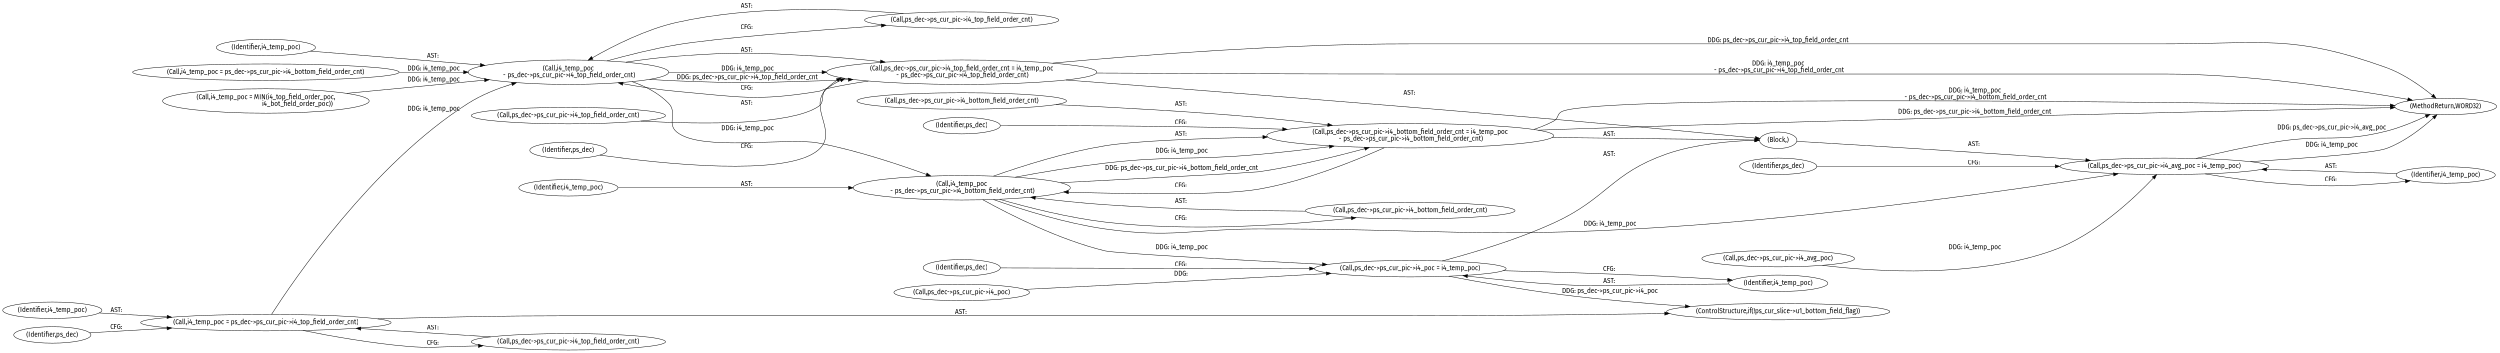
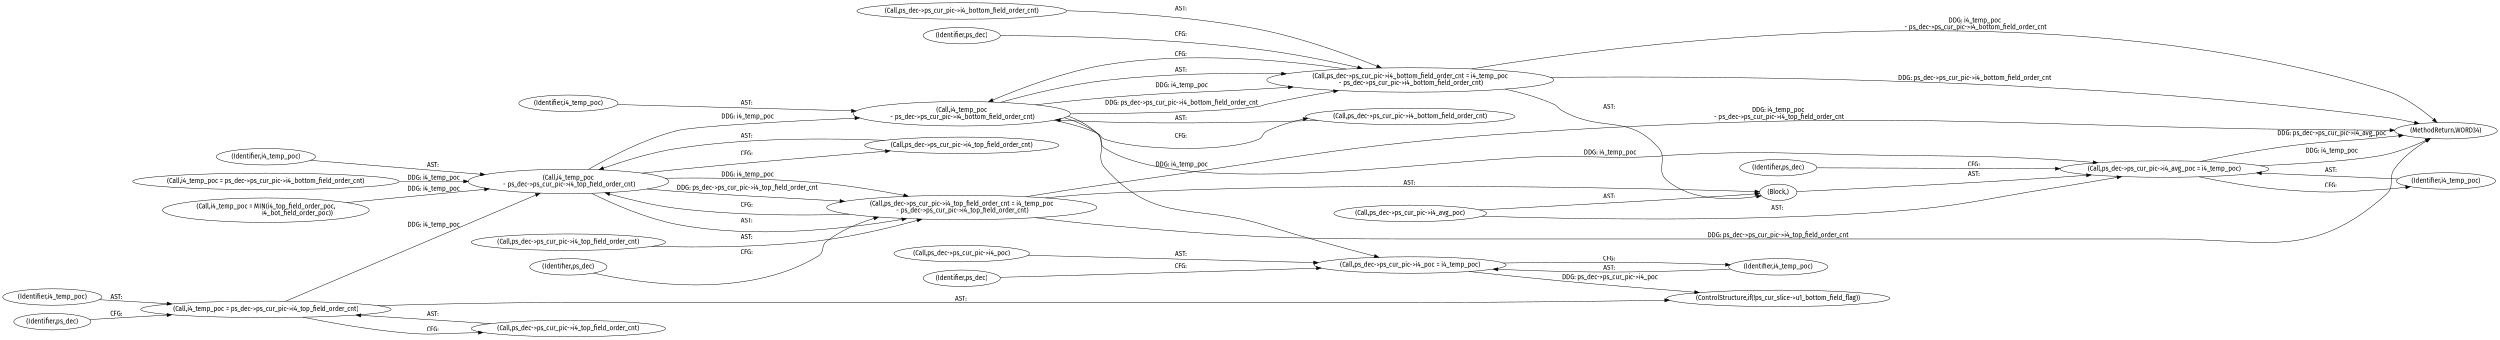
(2446, 106) -> (2446, 131)
(1598, 196) -> (1617, 203)
(1975, 247) -> (1778, 208)
(1182, 274) -> (1182, 254)
